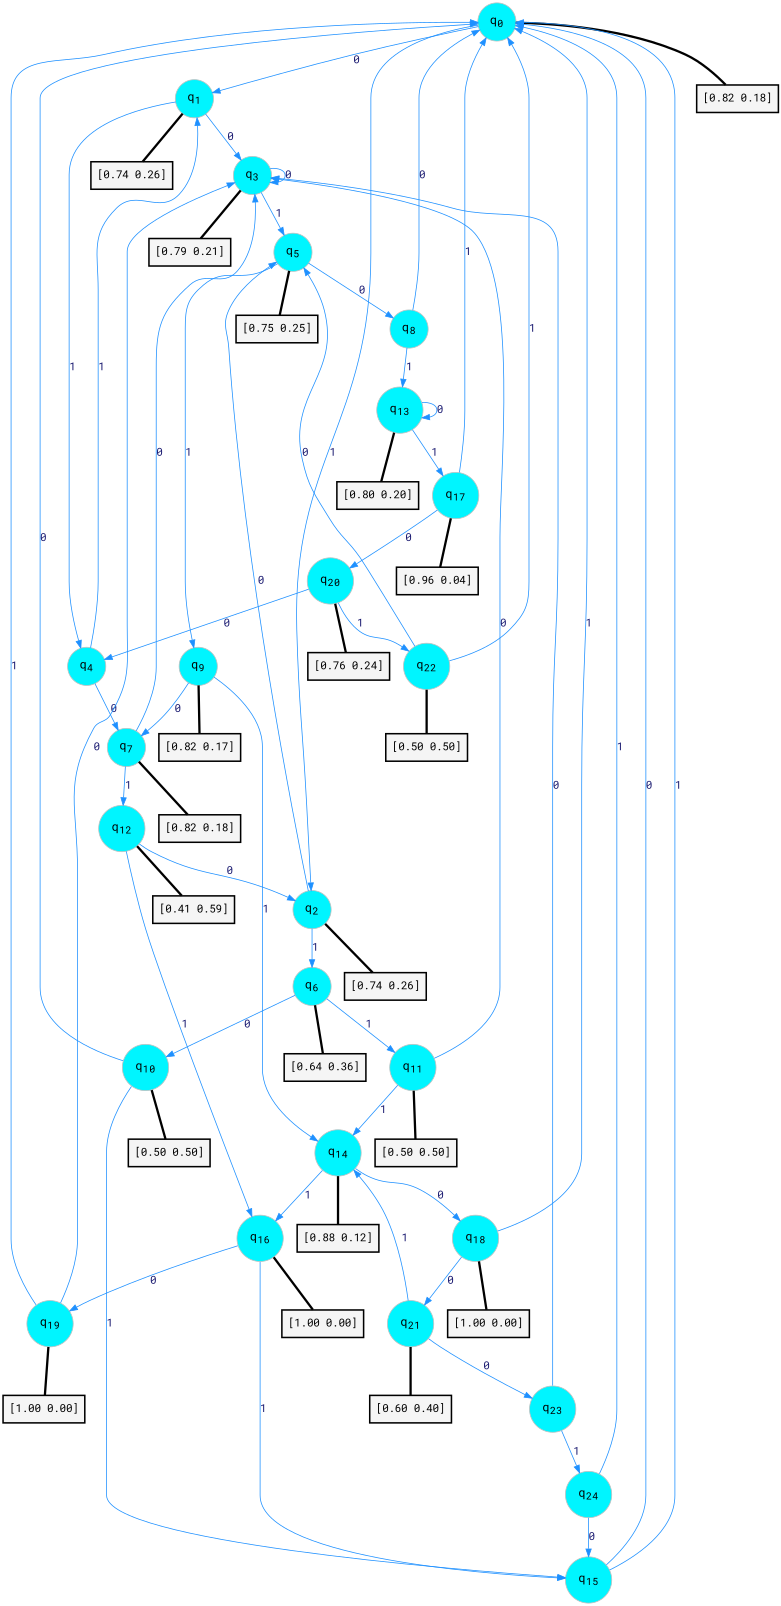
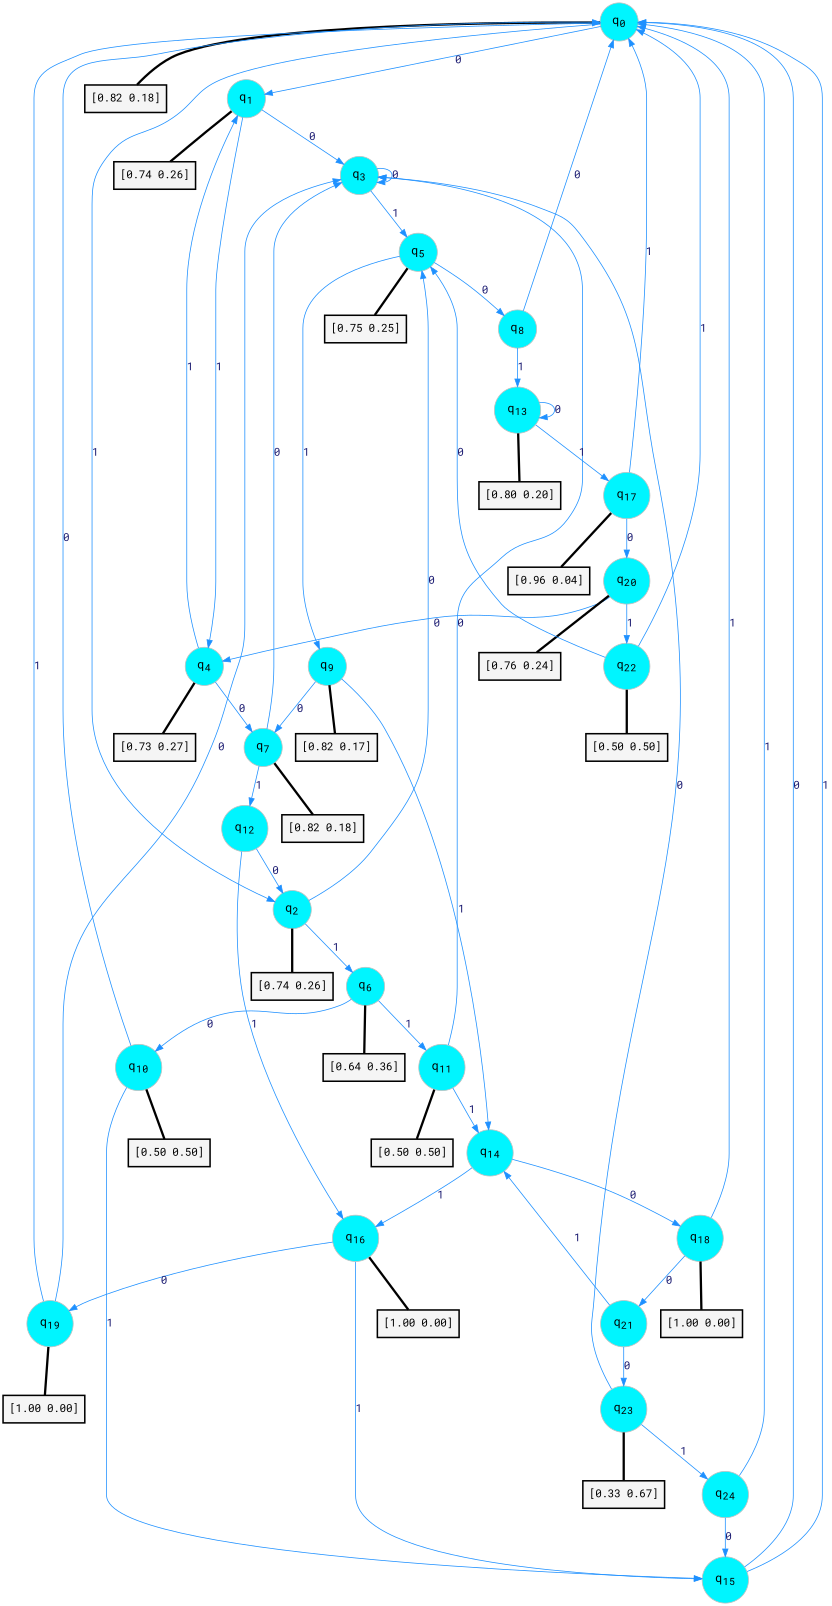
(190, 252) -> none
none -> (155, 747)
(194, 910) -> none
(338, 1238) -> none
(411, 1409) -> none
none -> (624, 1495)
